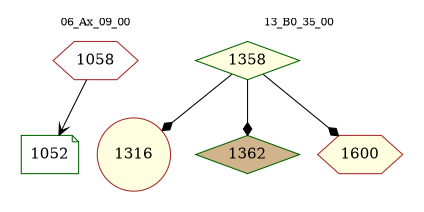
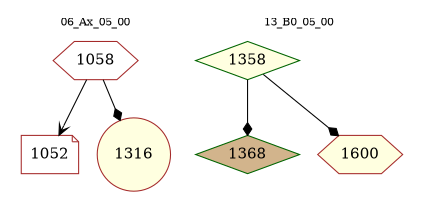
(96, 23) -> (96, 23)
(299, 23) -> (299, 23)
(202, 98) -> (109, 94)
(50, 155) -> (50, 155)
(248, 155) -> (248, 155)
